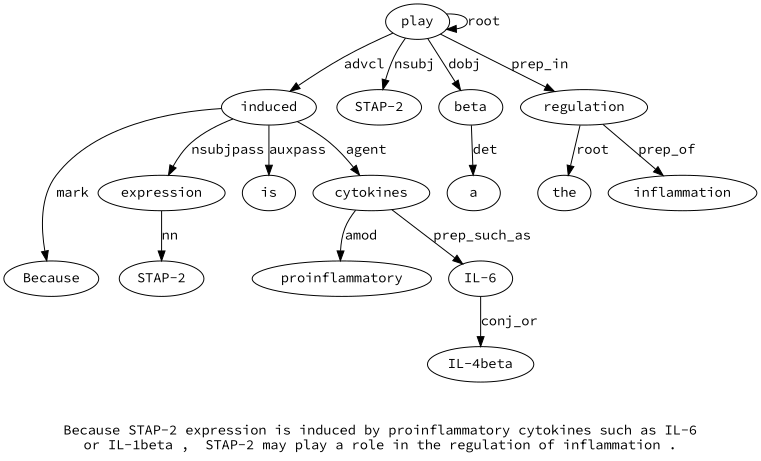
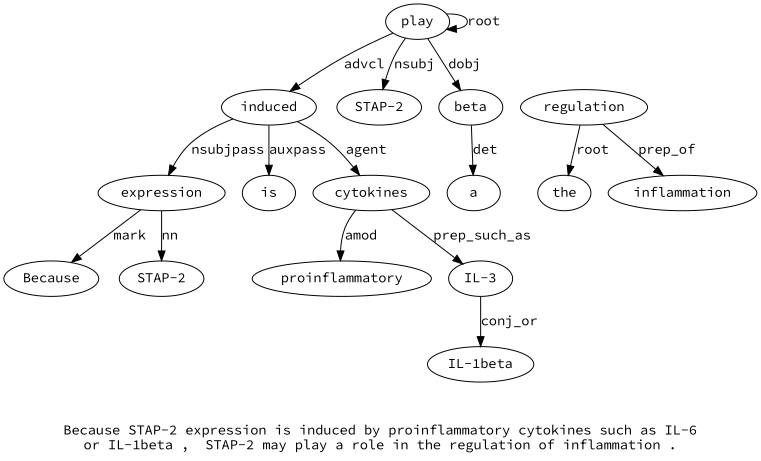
(493, 61) -> none
(96, 142) -> (110, 233)
(481, 279) -> (481, 279)
(481, 364) -> (481, 364)
